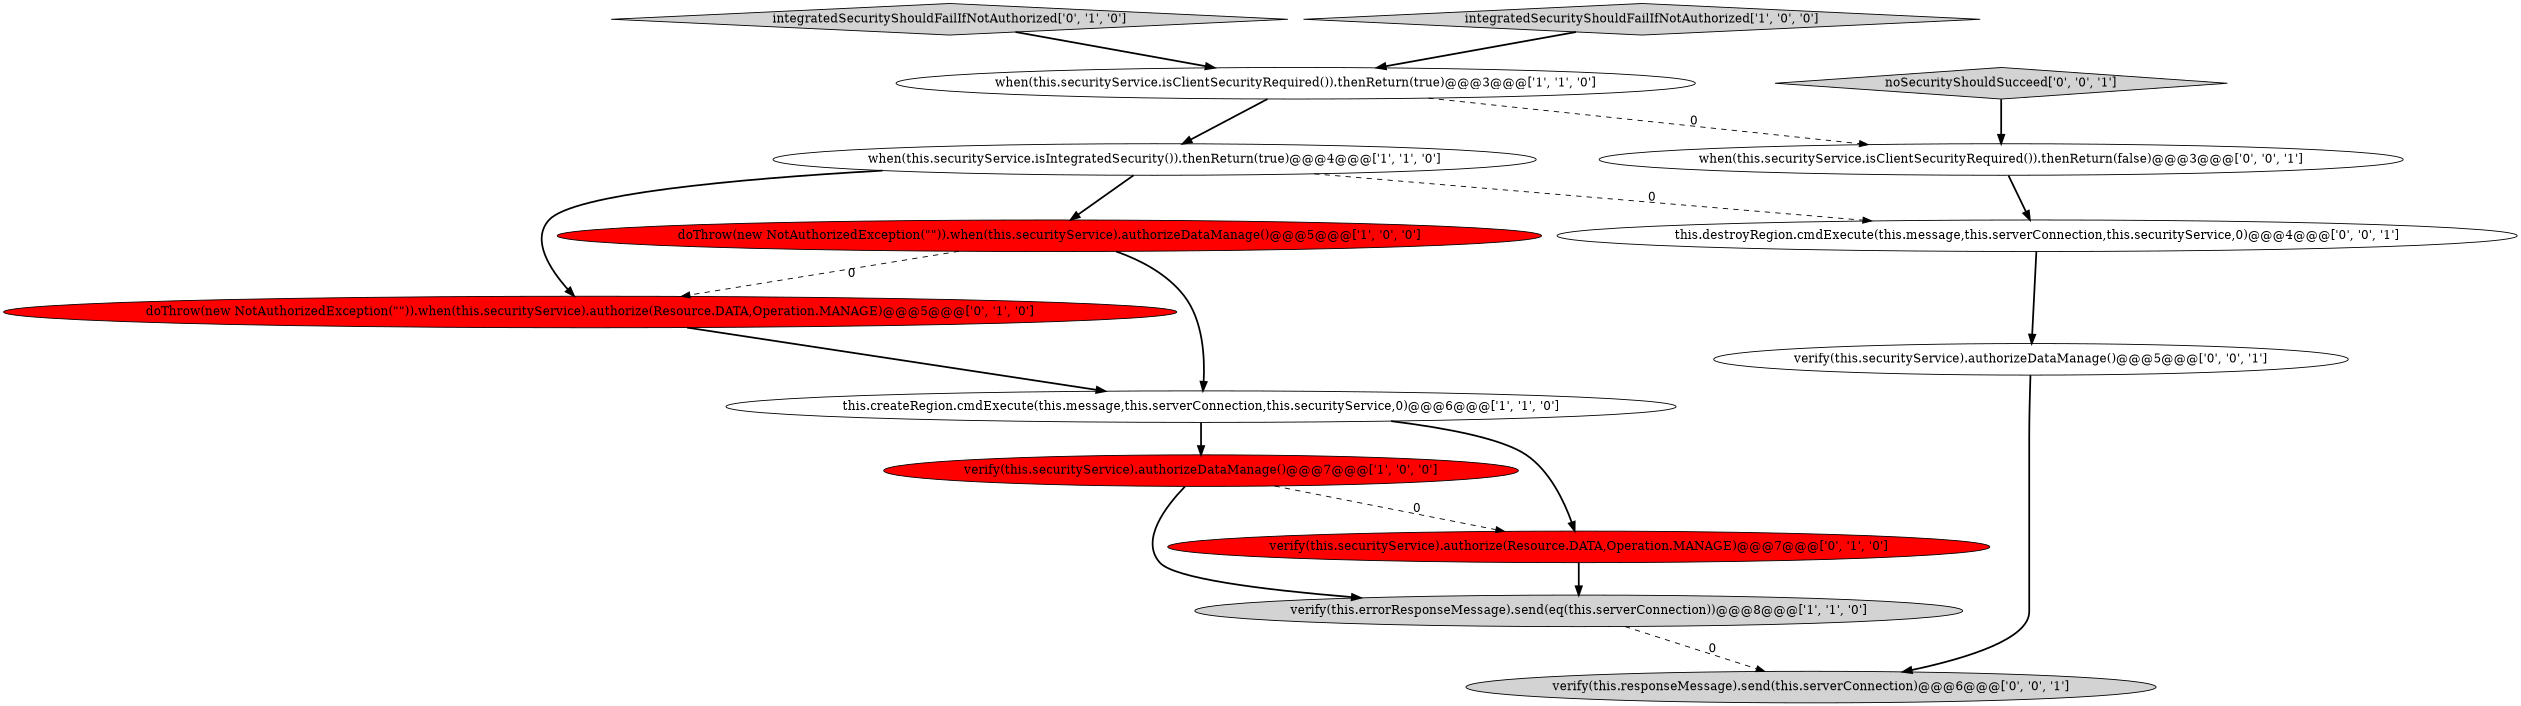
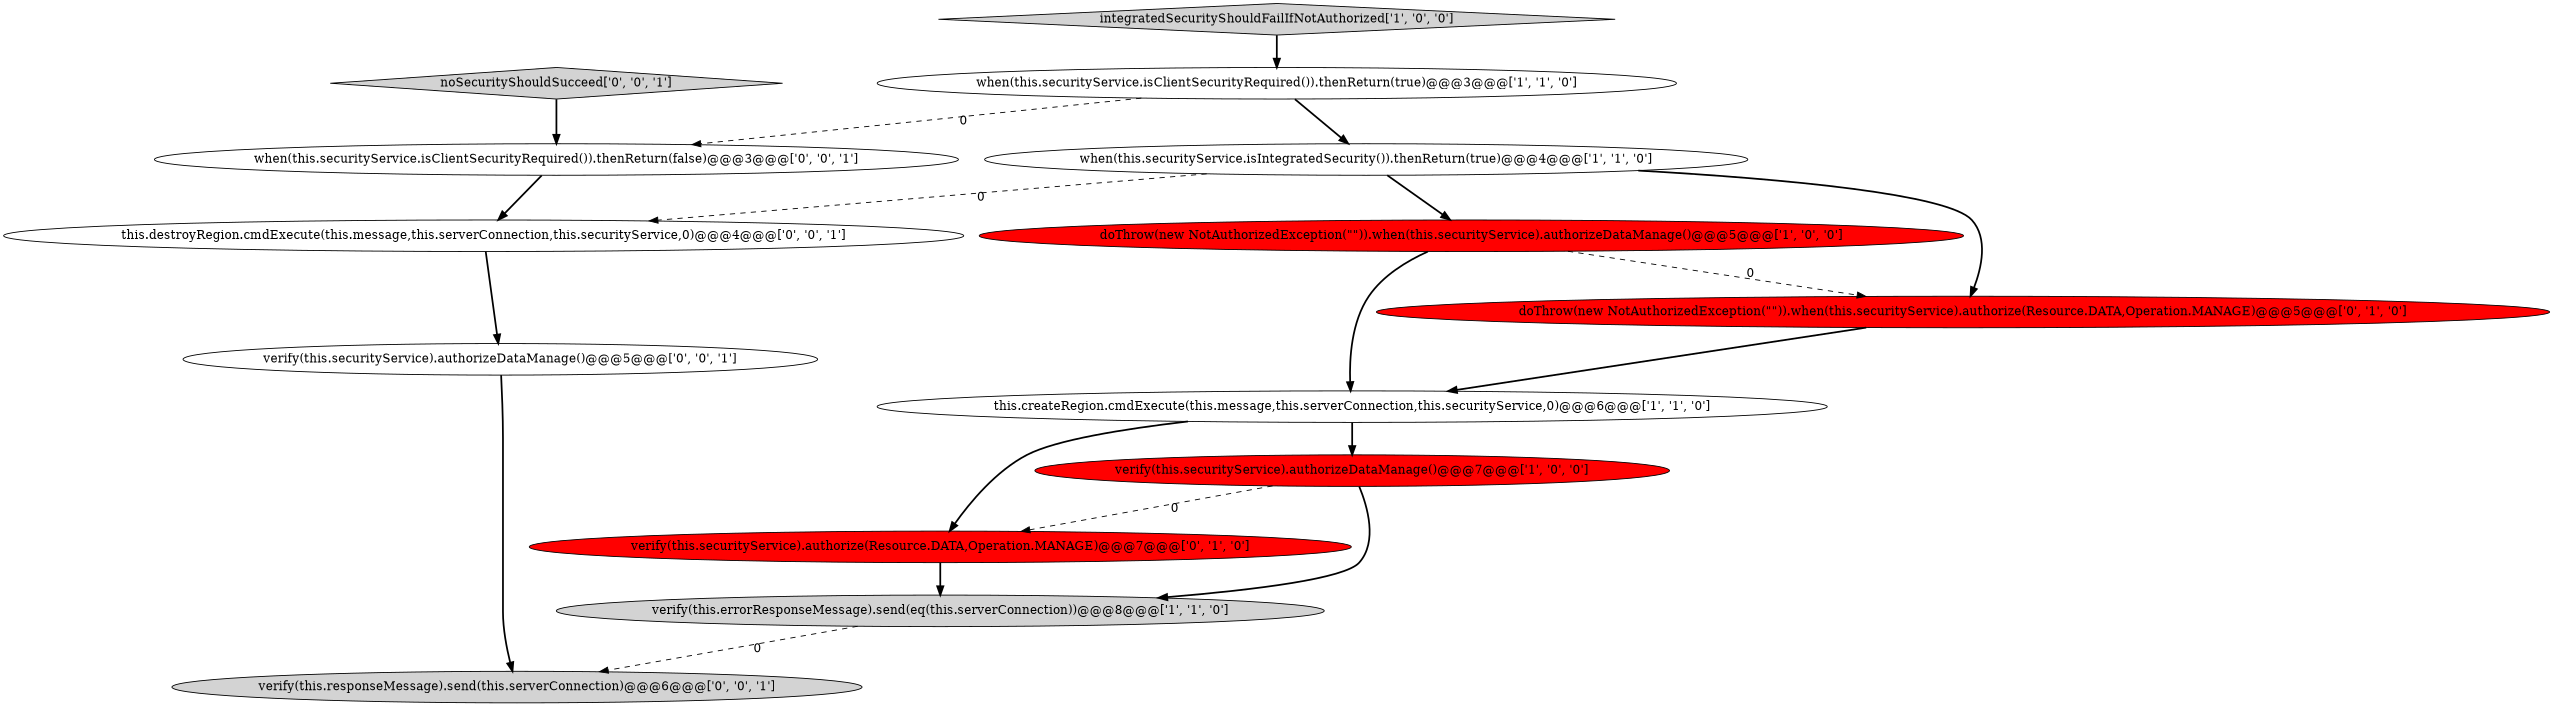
(949, 19) -> none
